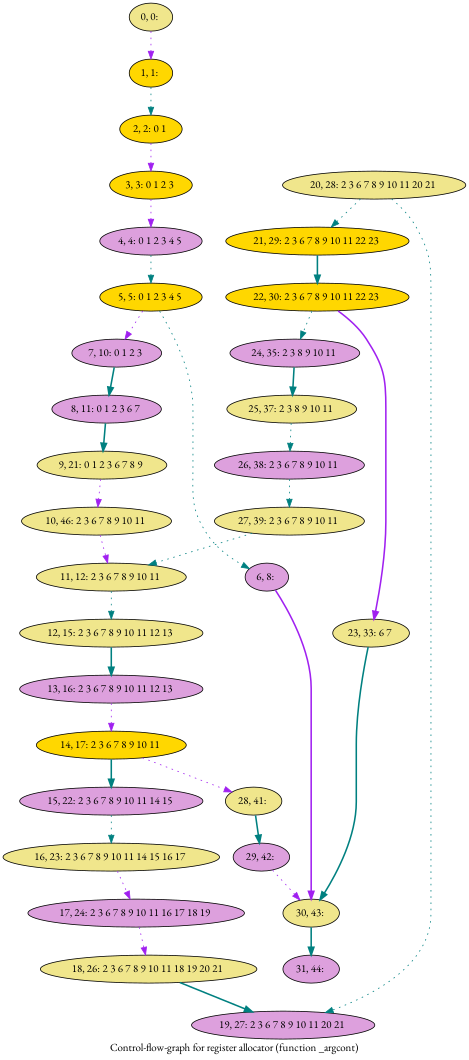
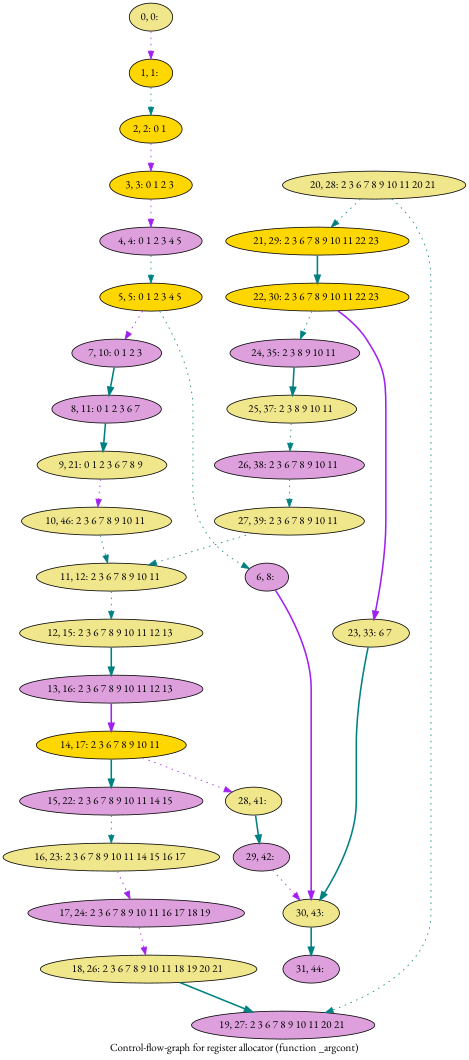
(103, 545) -> (103, 545)
(111, 713) -> (111, 713)
